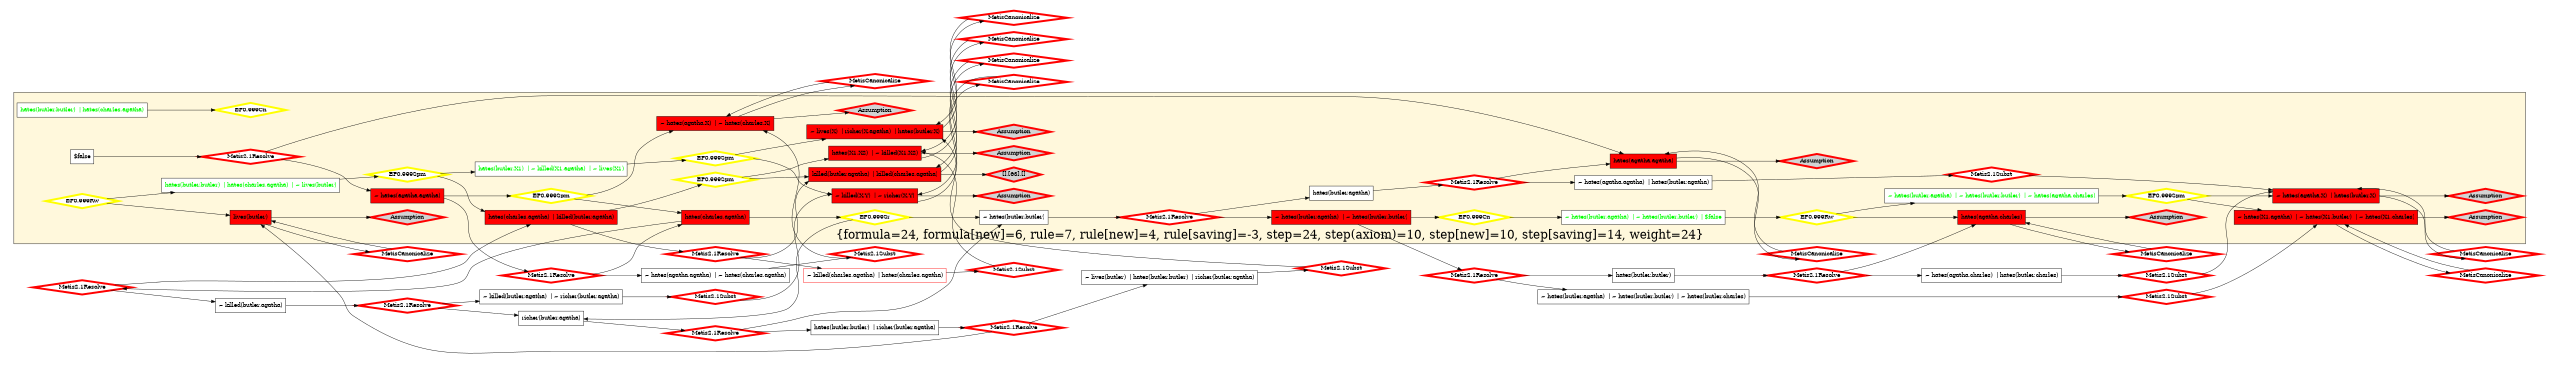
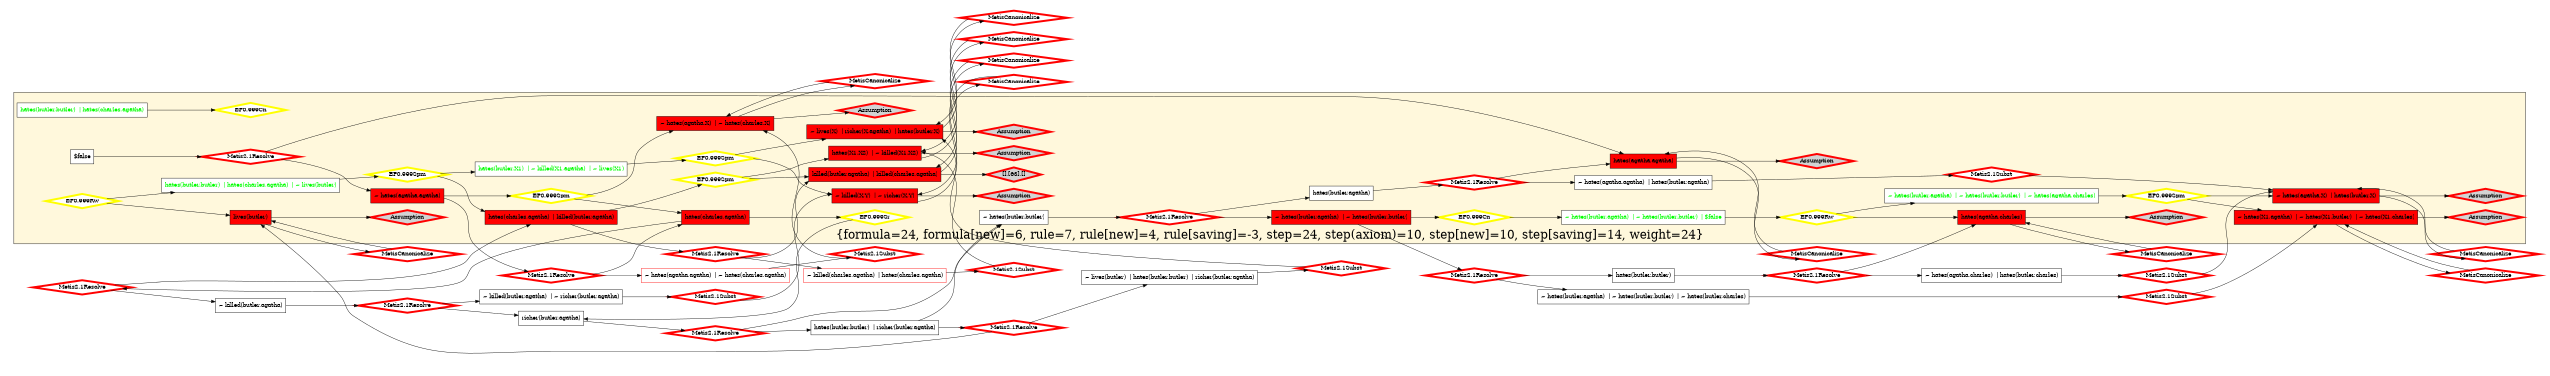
(942, 217) -> (954, 280)
(715, 276) -> (715, 276)
